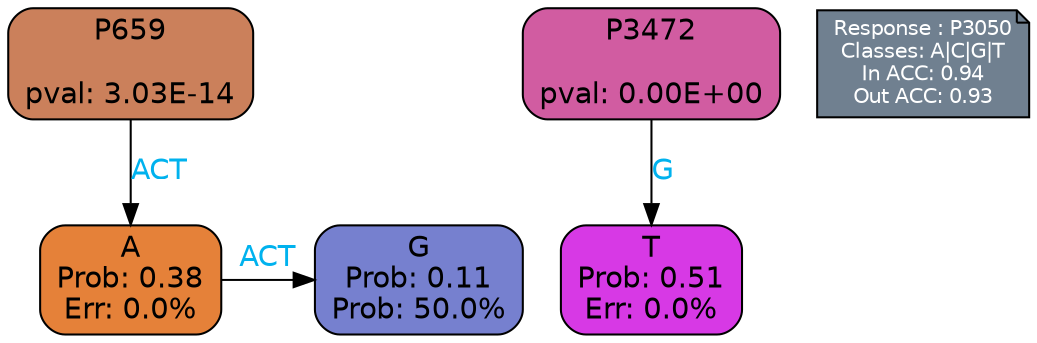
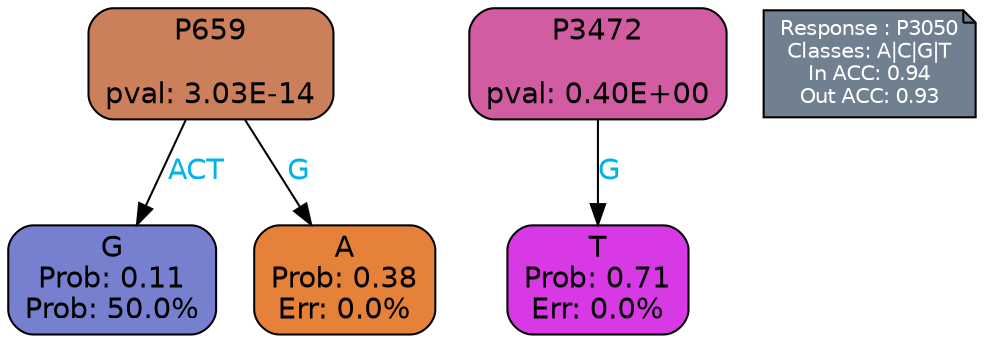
(651, 64) -> (598, 64)
(160, 172) -> (298, 172)
(258, 280) -> (166, 163)
(651, 280) -> (598, 280)
